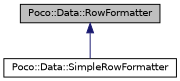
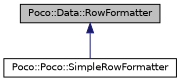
(90, 68) -> (90, 68)
